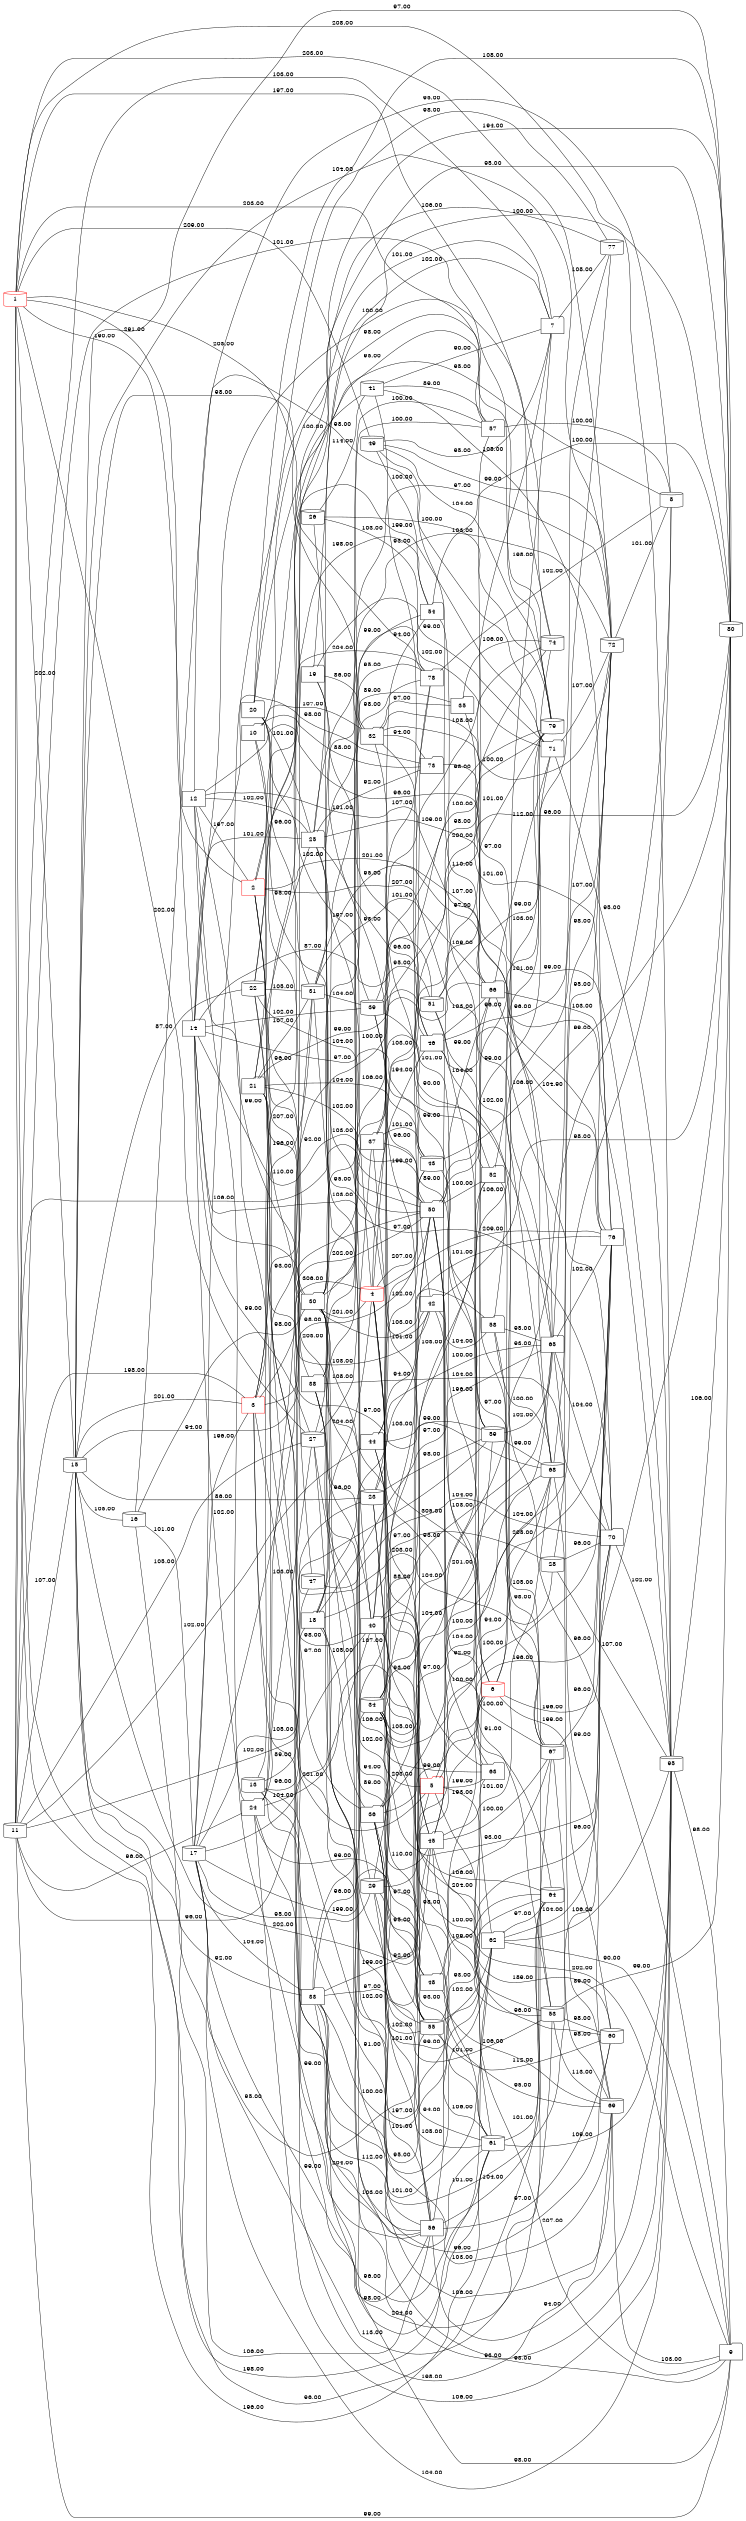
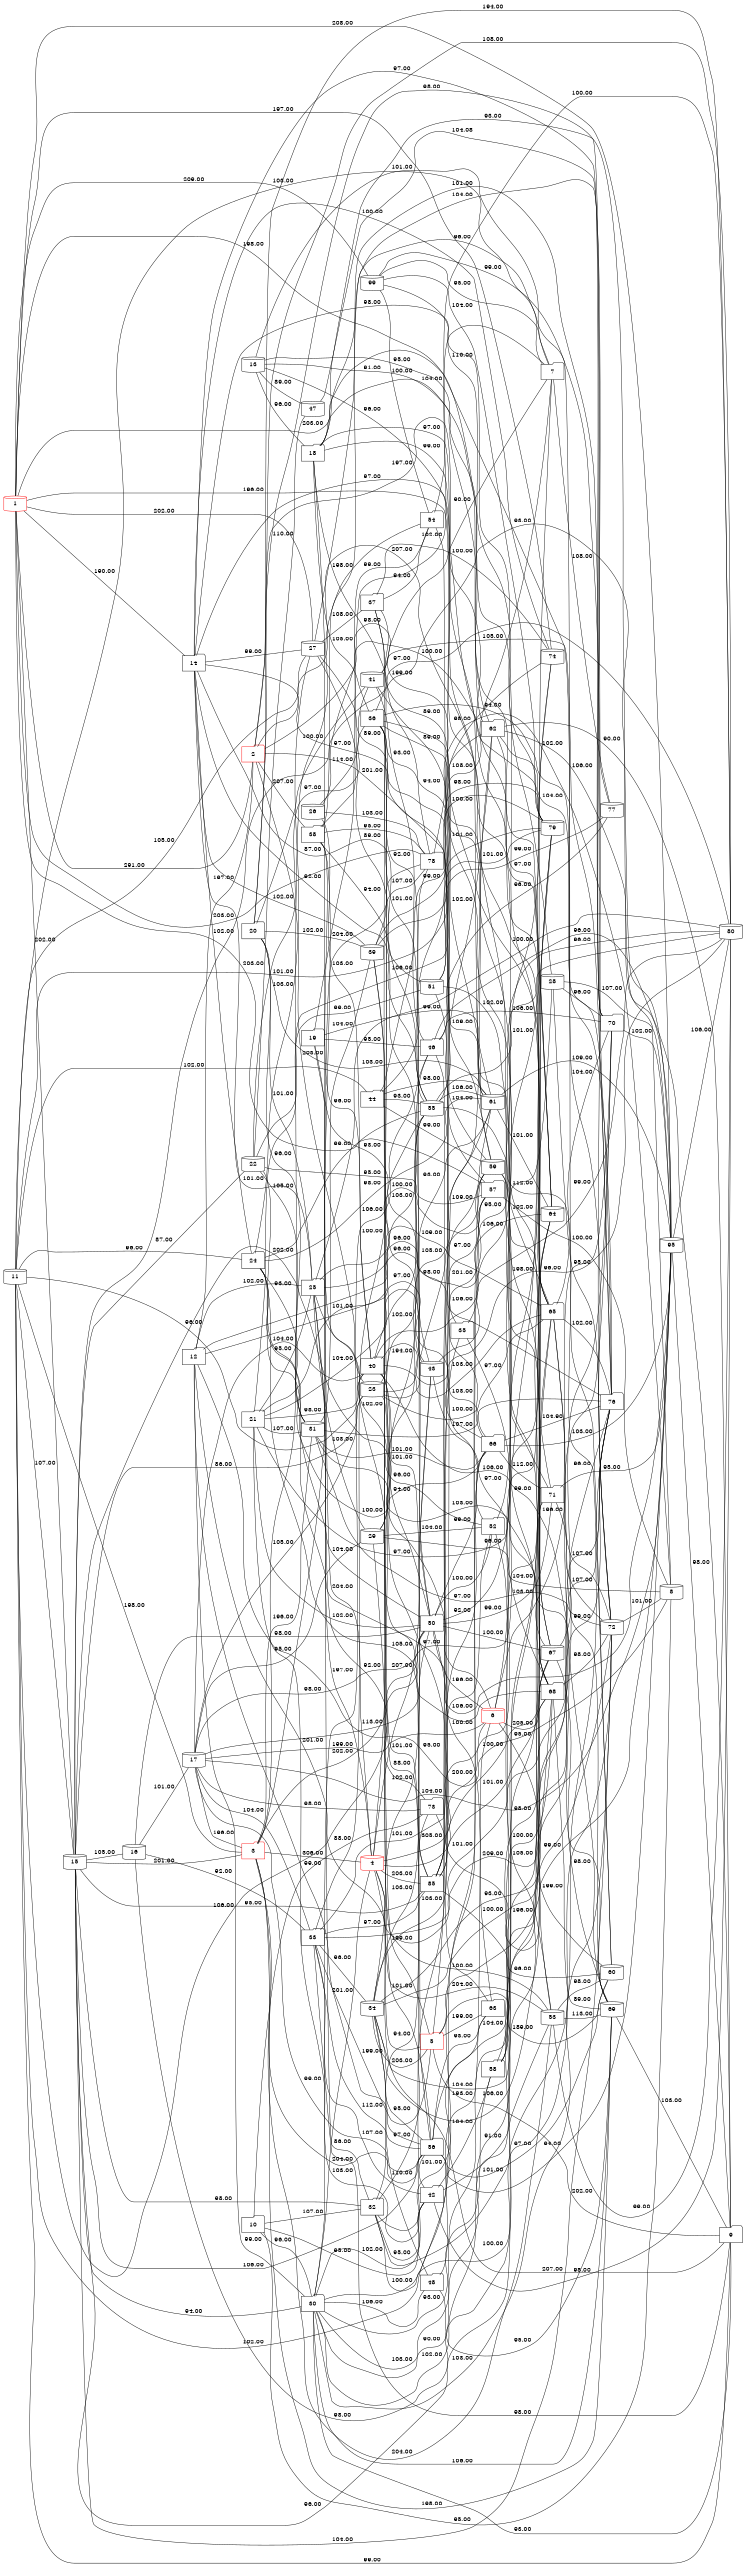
(372, 444) -> (372, 283)
(302, 464) -> (403, 975)
(553, 1470) -> (553, 1692)
(462, 1495) -> (462, 130)
(411, 1767) -> none
(432, 1841) -> (432, 1884)
